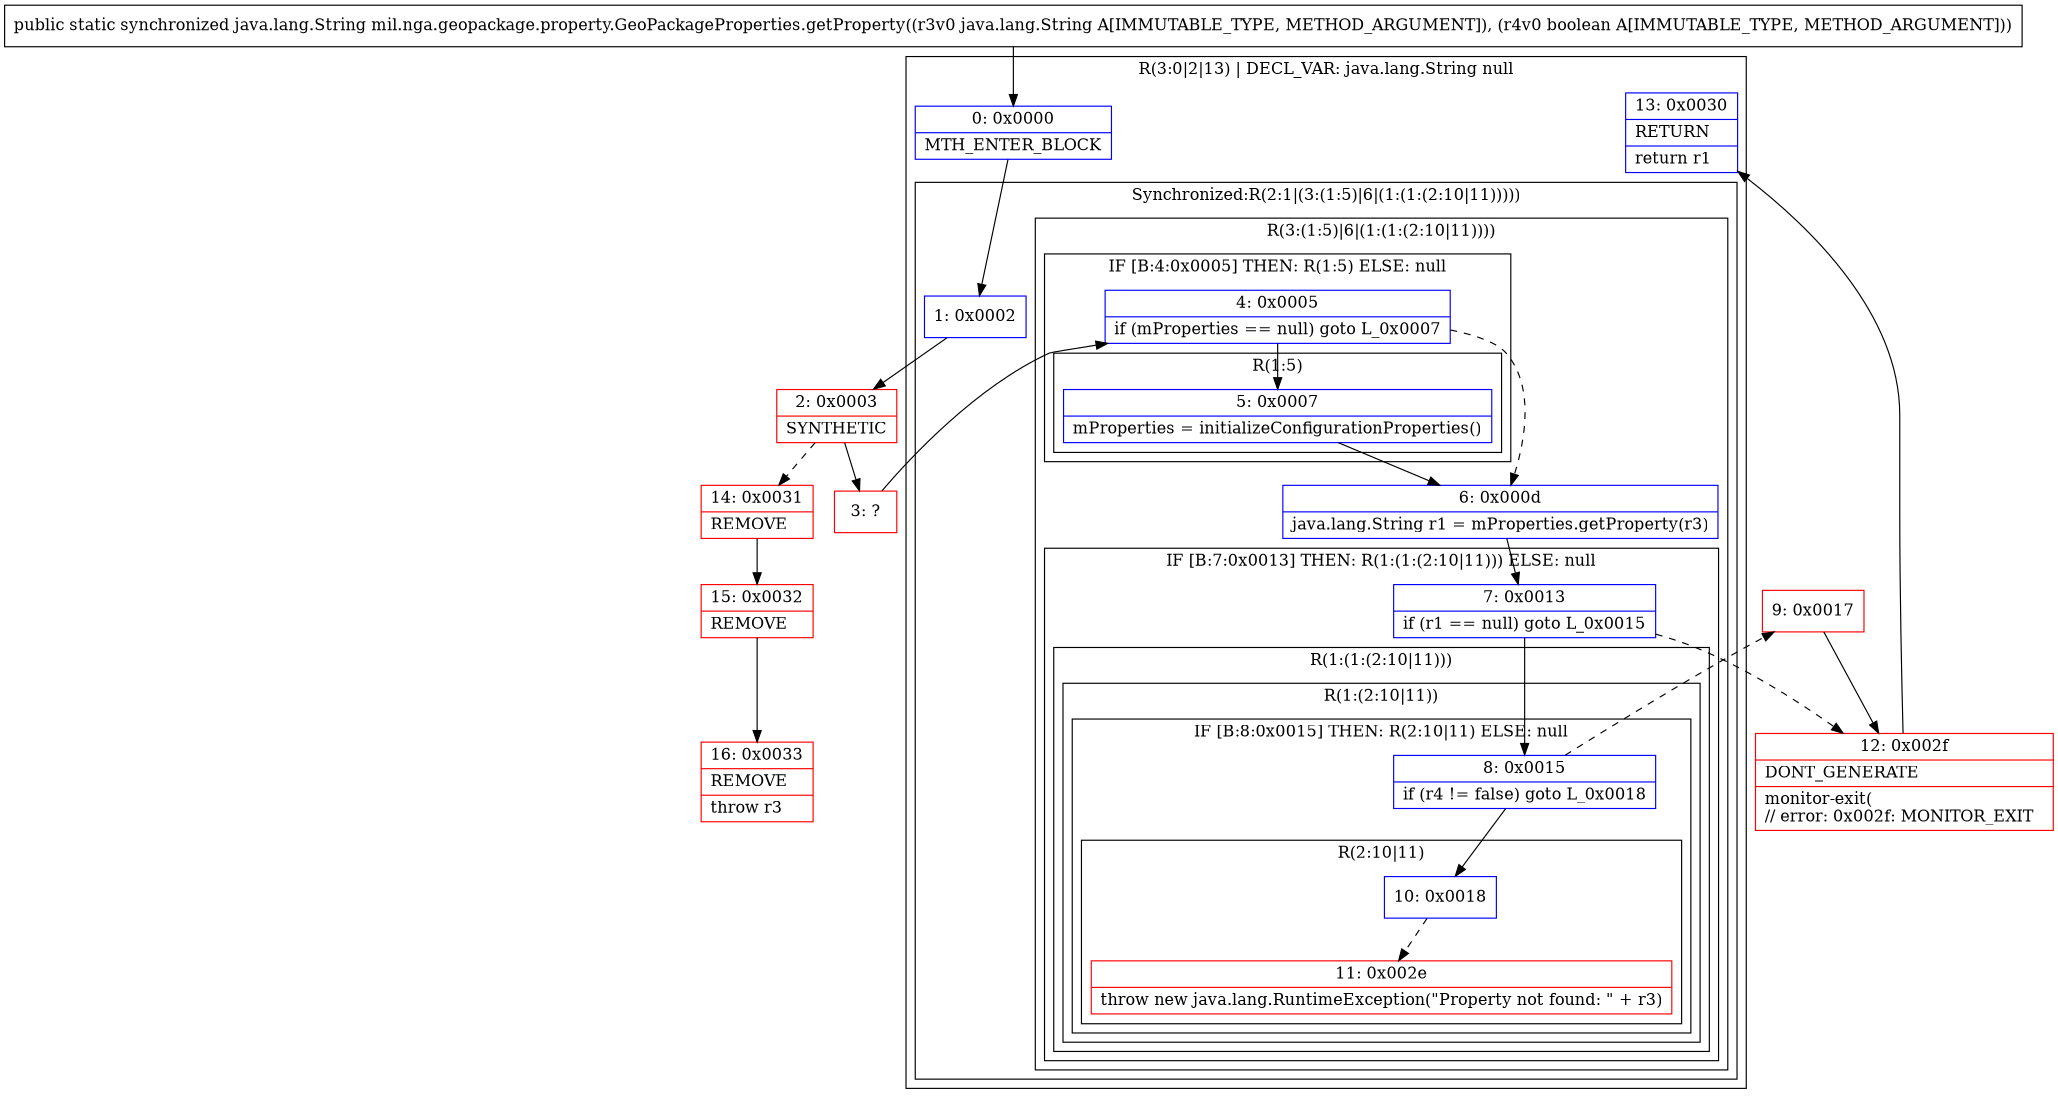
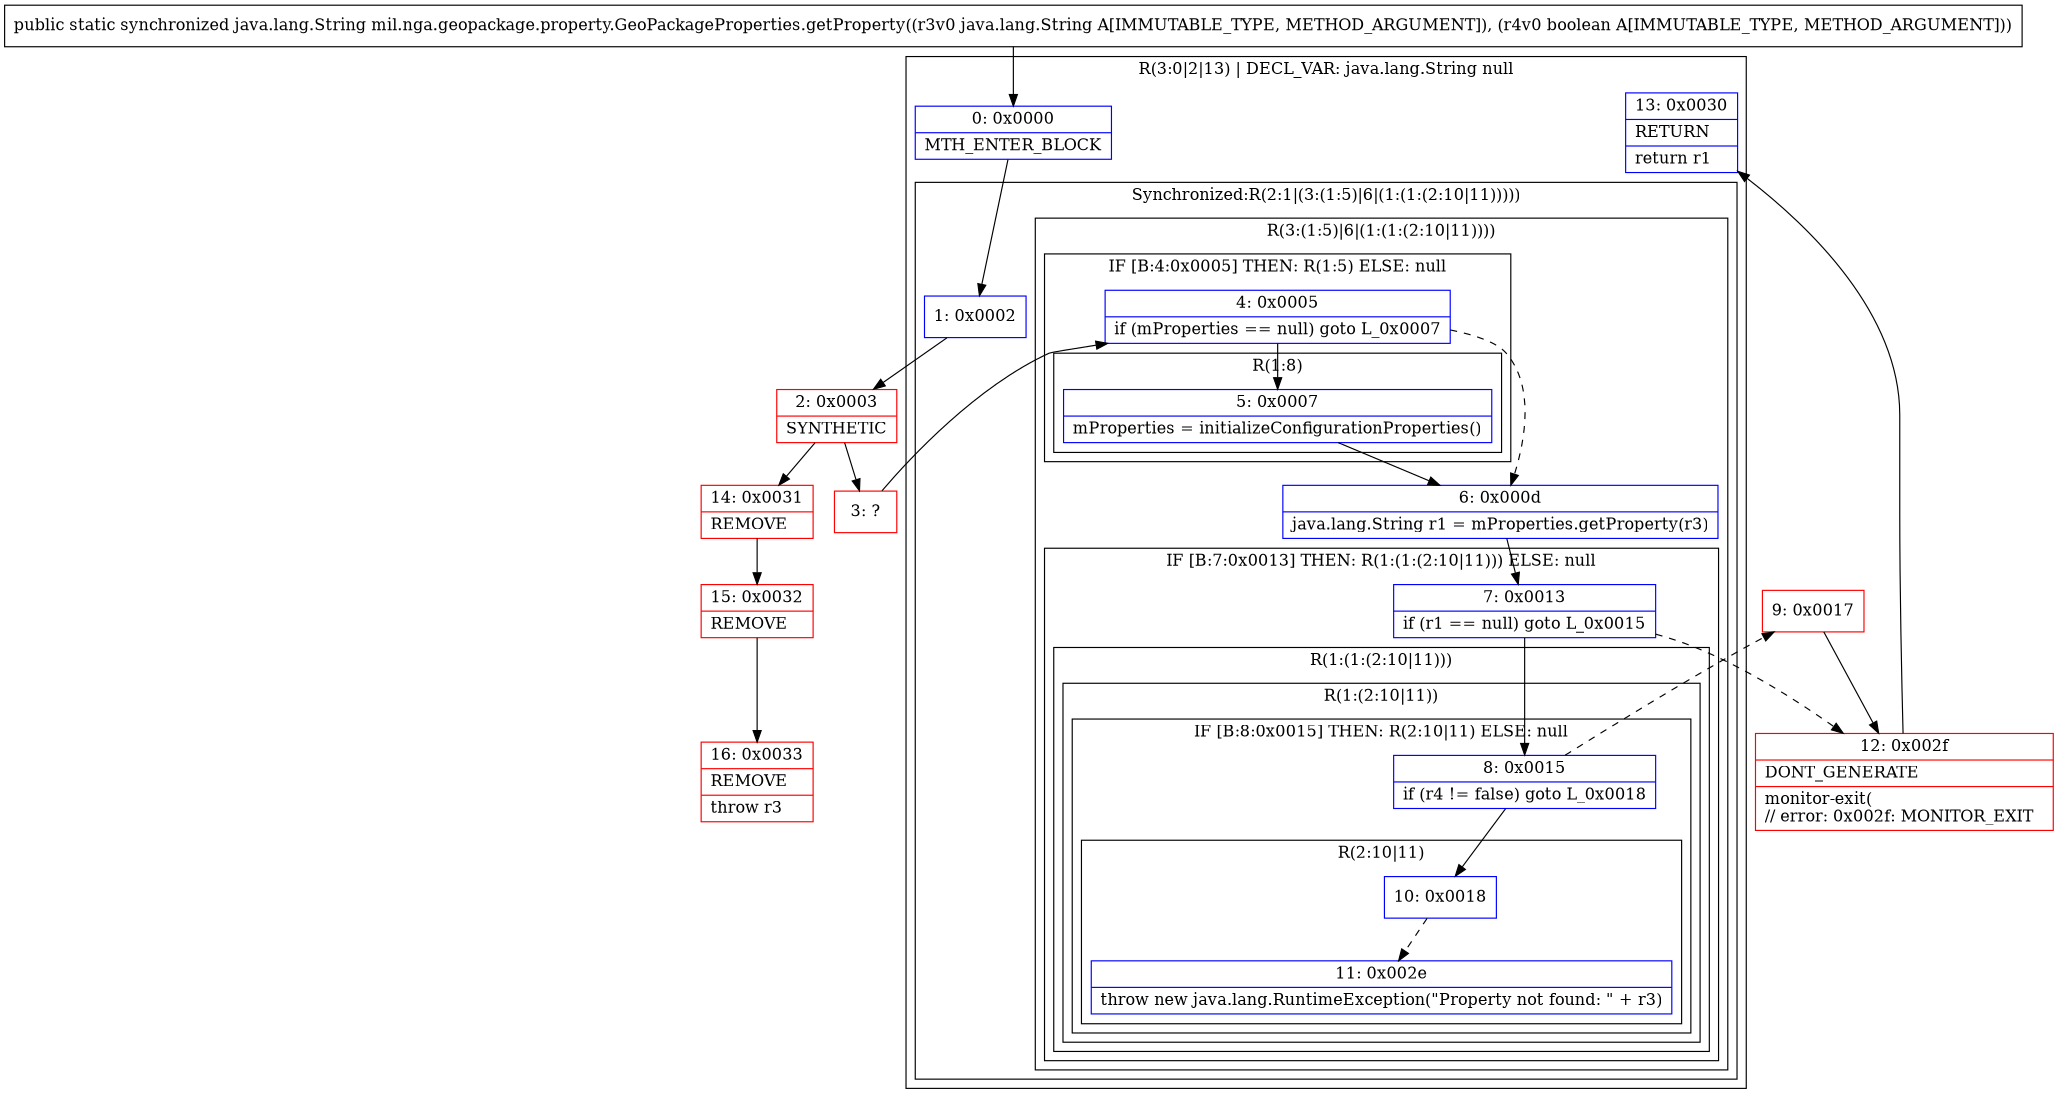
(1278, 366) -> (1278, 366)
(801, 459) -> (801, 459)
(1382, 987) -> (1382, 987)
